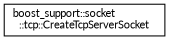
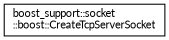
(85, 20) -> (85, 20)
